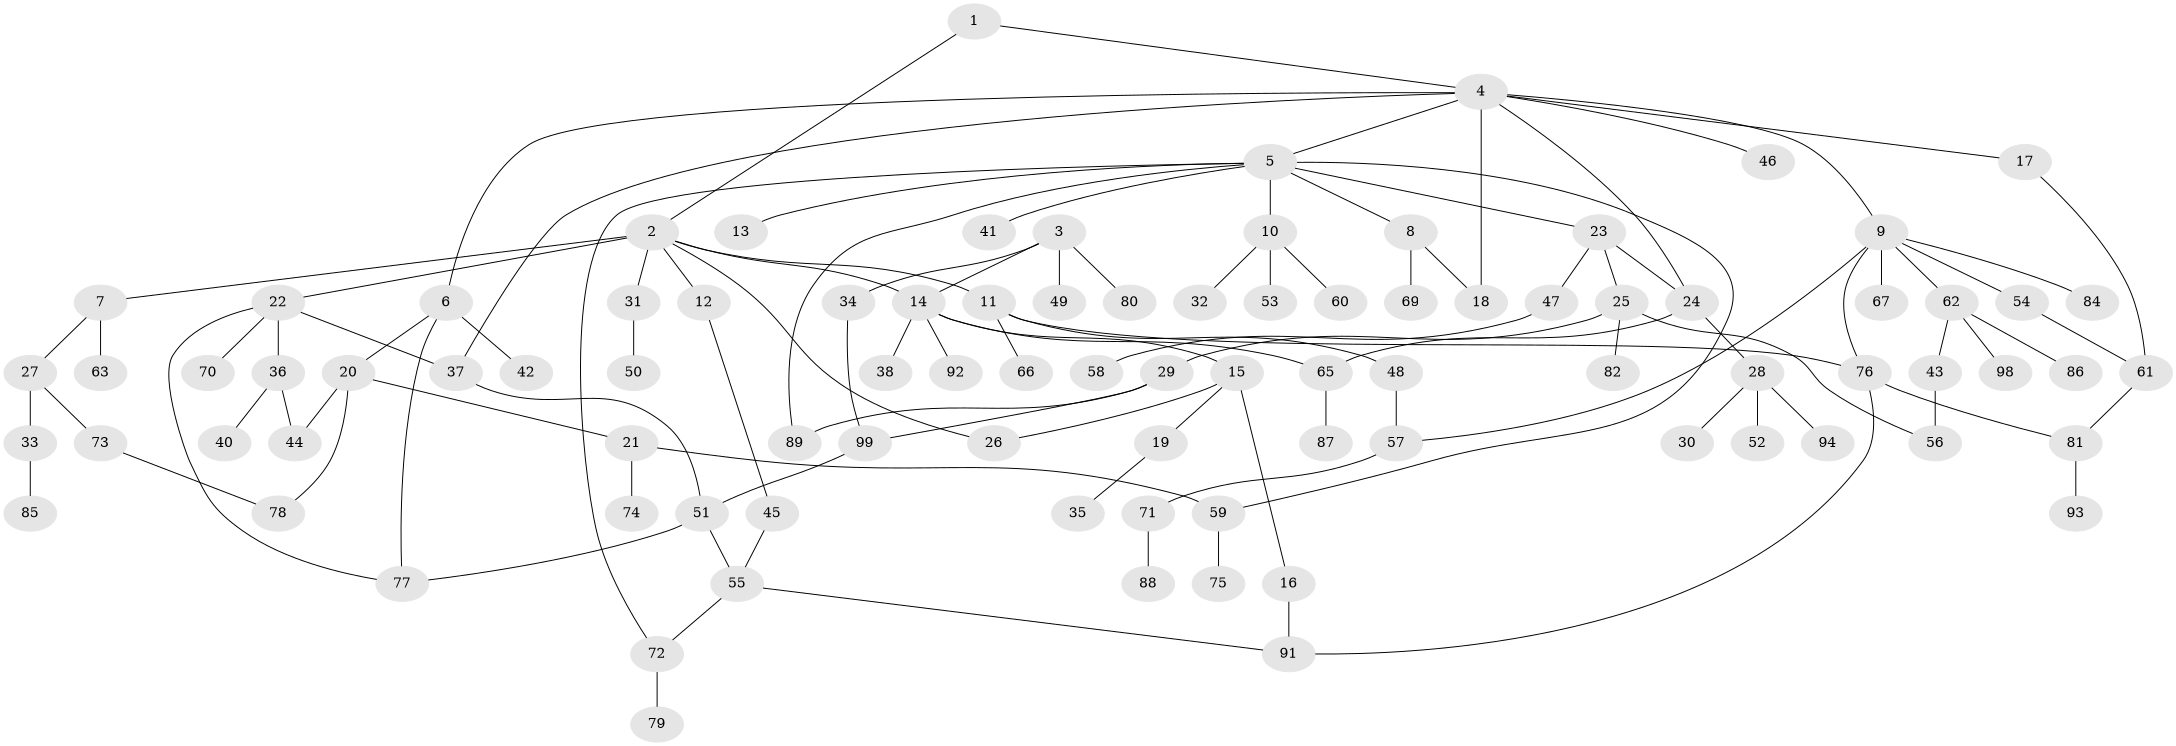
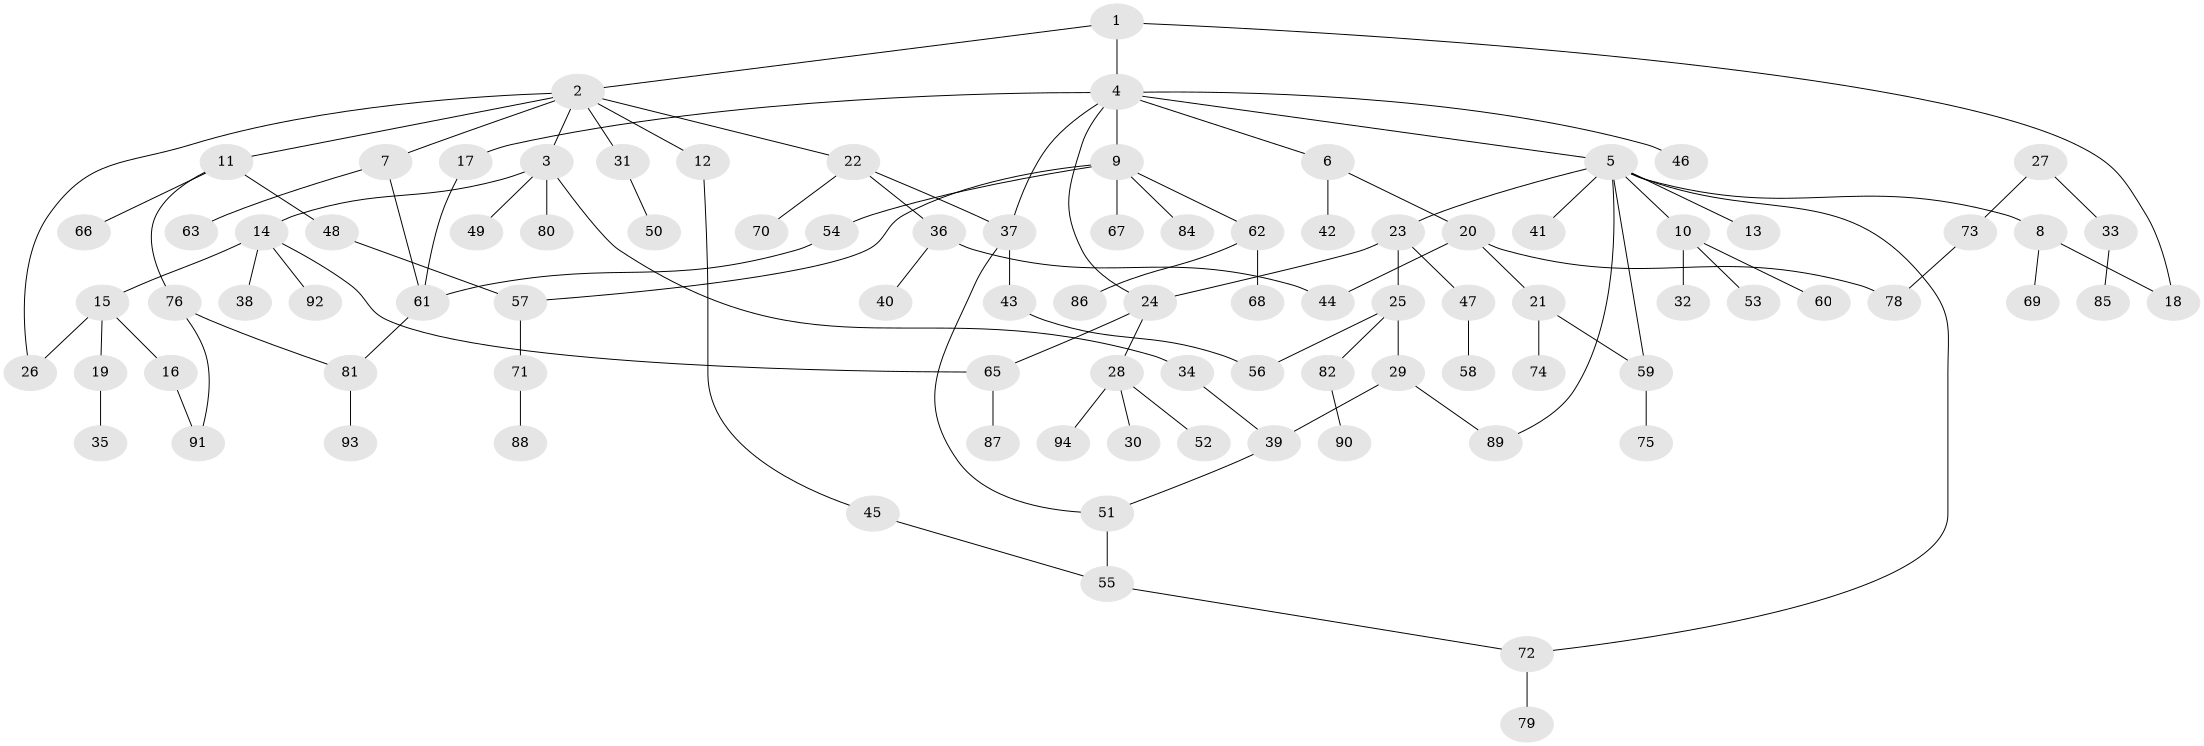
(1481, 197) -> (1702, 66)
(833, 271) -> (562, 127)
(1844, 300) -> none
(66, 338) -> (404, 232)
(1944, 338) -> (1010, 268)
(2006, 373) -> (1258, 303)
(865, 443) -> (1274, 443)
none -> (1344, 443)
(402, 584) -> none
(1013, 619) -> none
